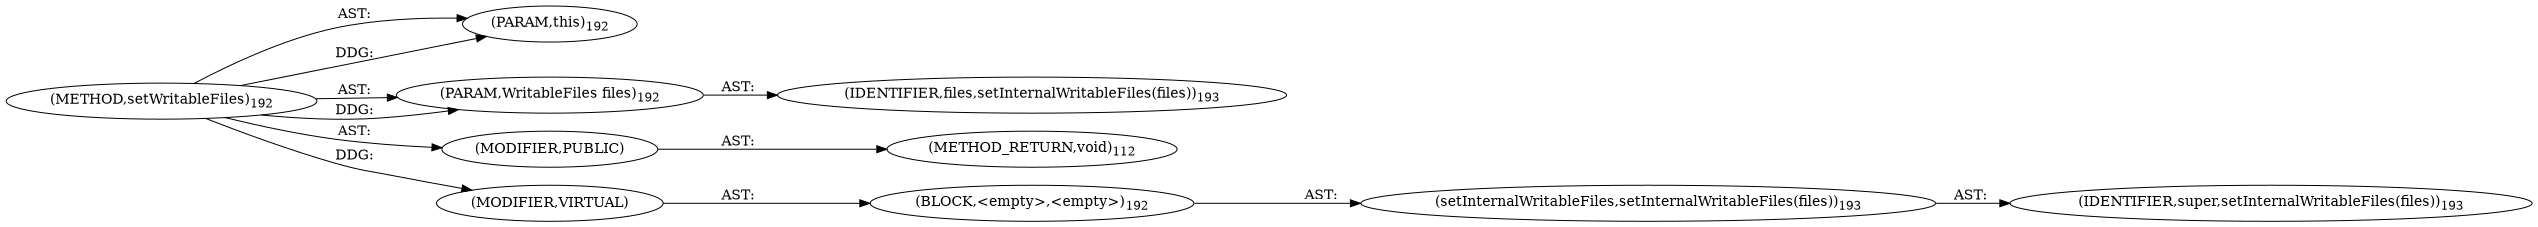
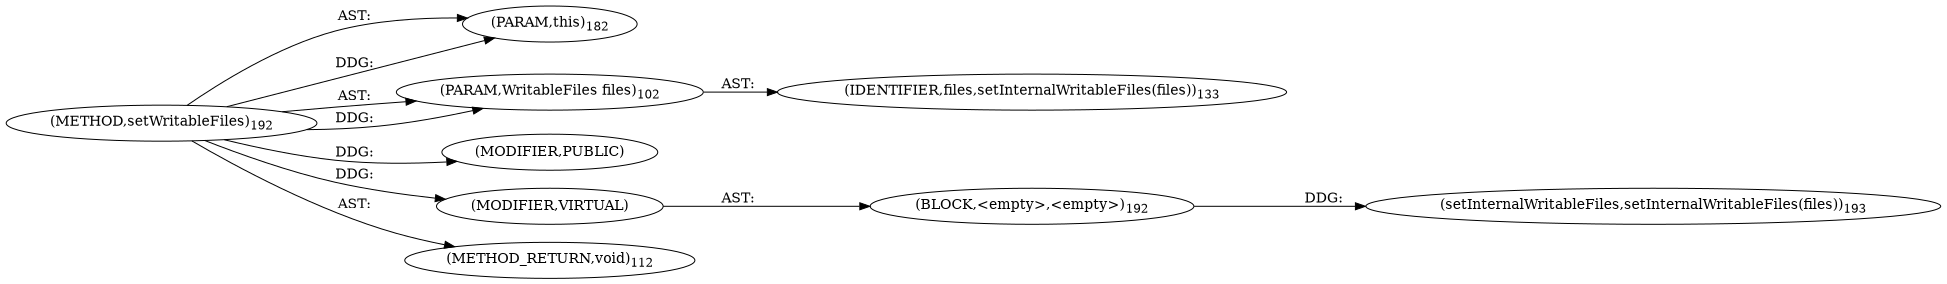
(597, 23) -> (597, 23)
(648, 94) -> (648, 91)
(1208, 94) -> (1208, 91)
(357, 132) -> (357, 153)
(767, 149) -> (314, 203)
(1324, 196) -> (1326, 199)
(2271, 203) -> none
